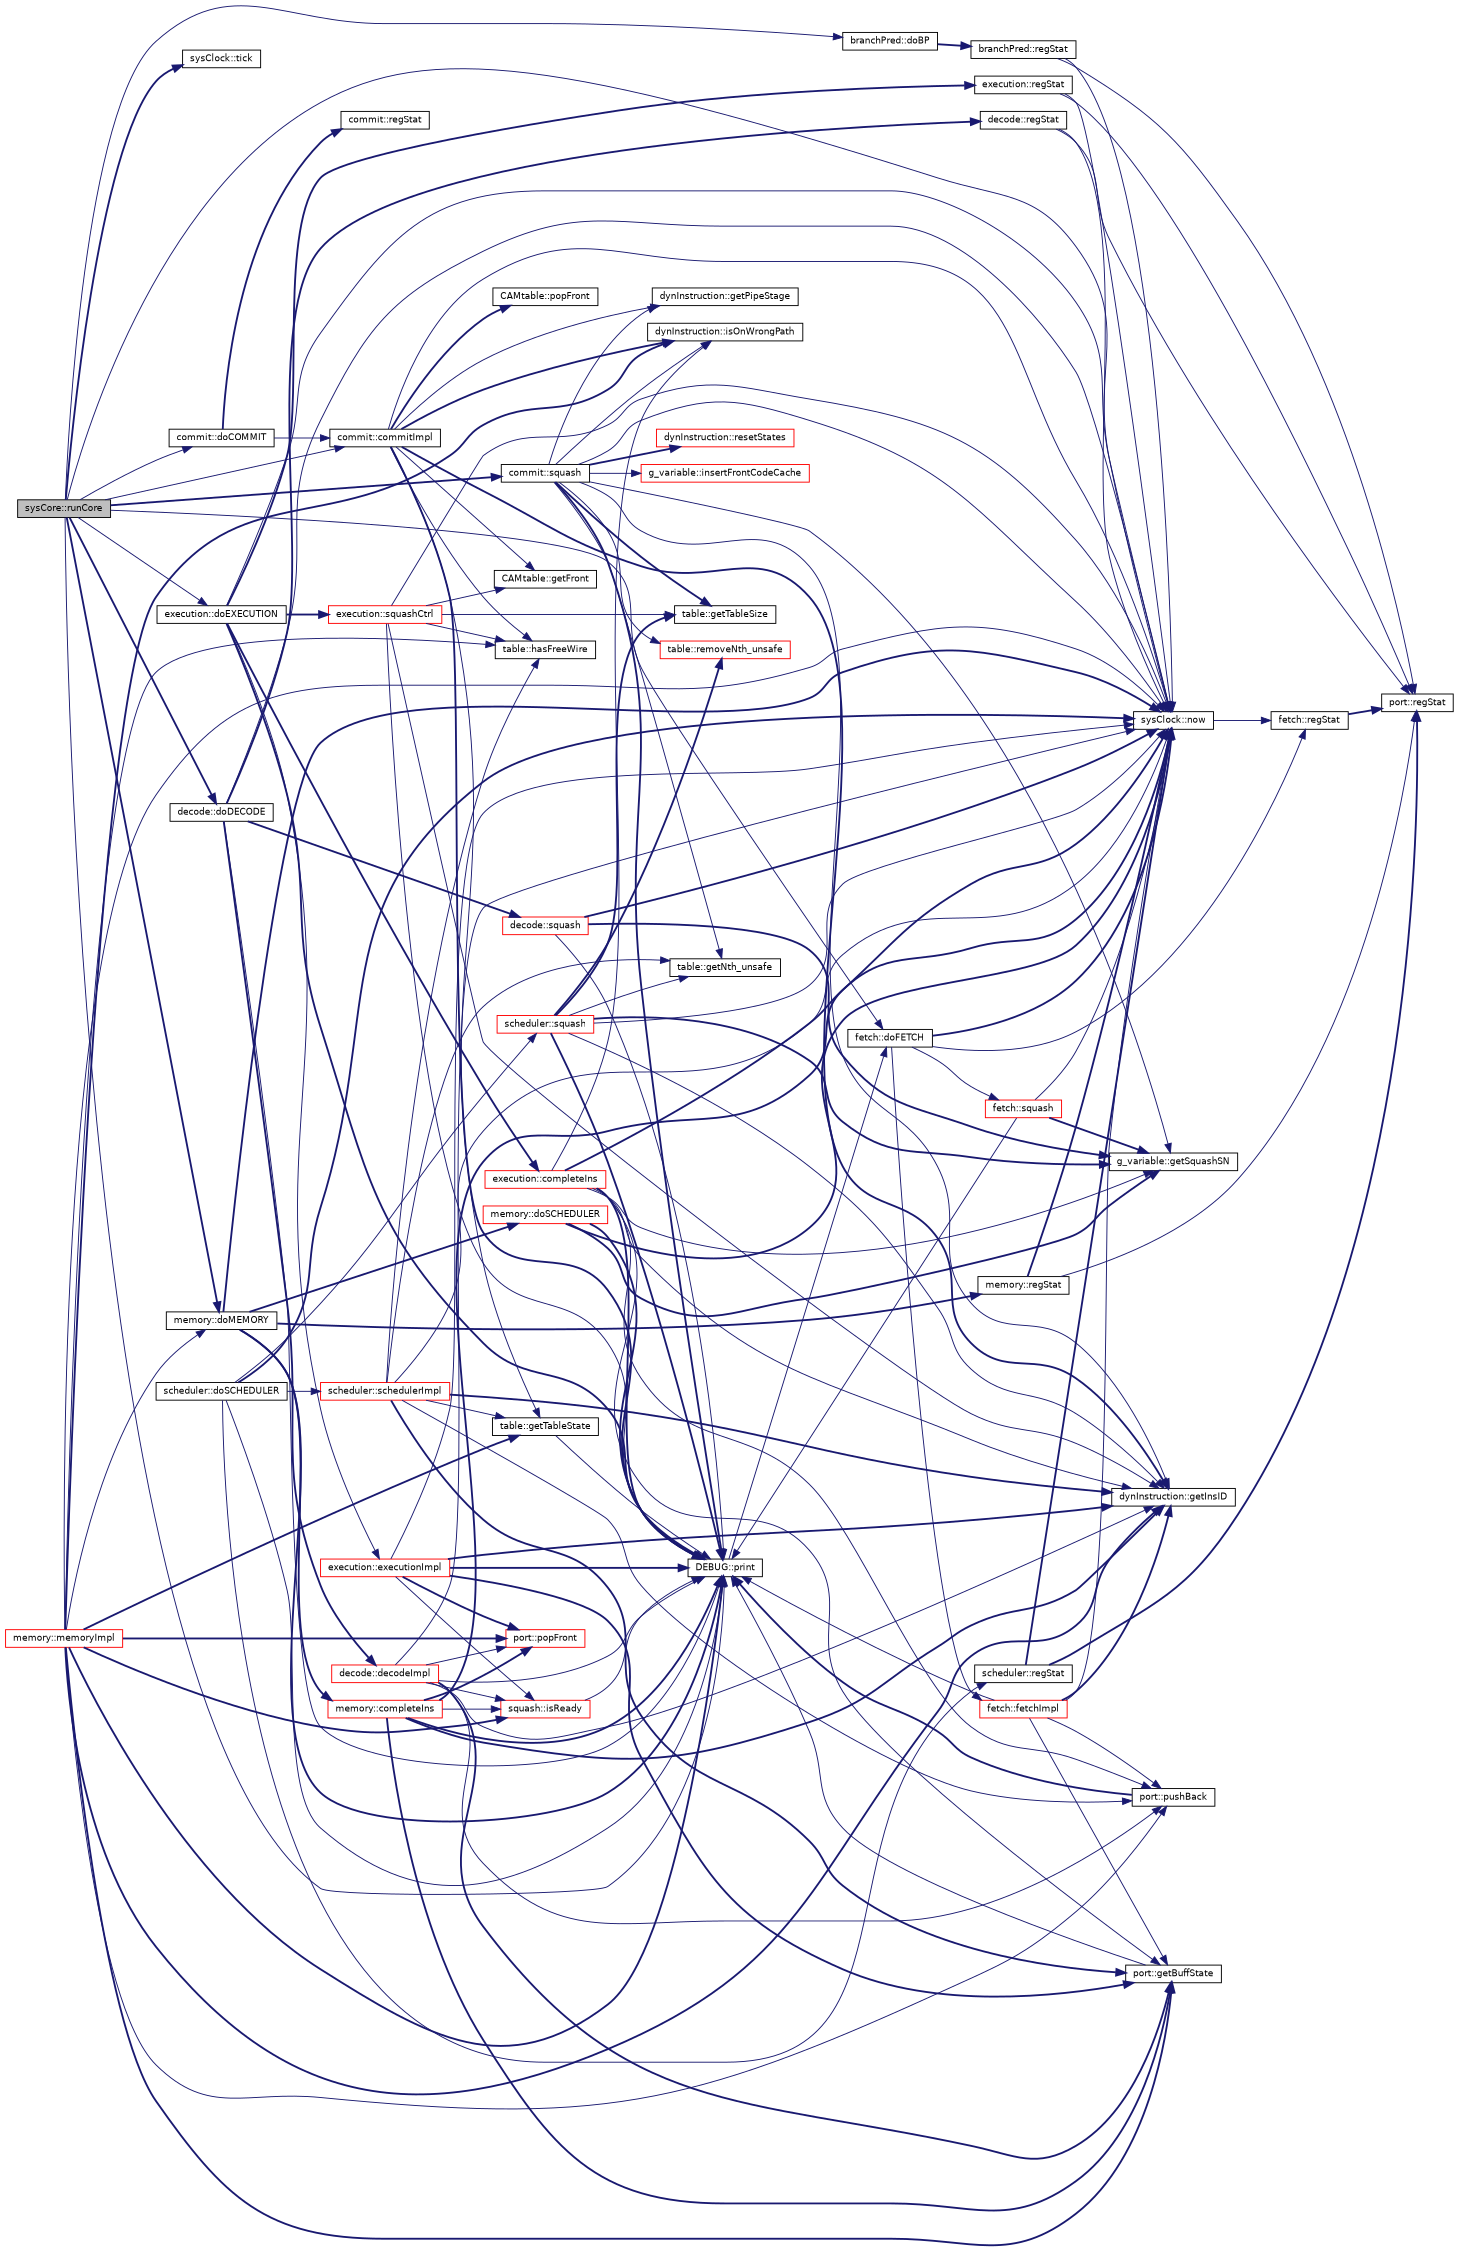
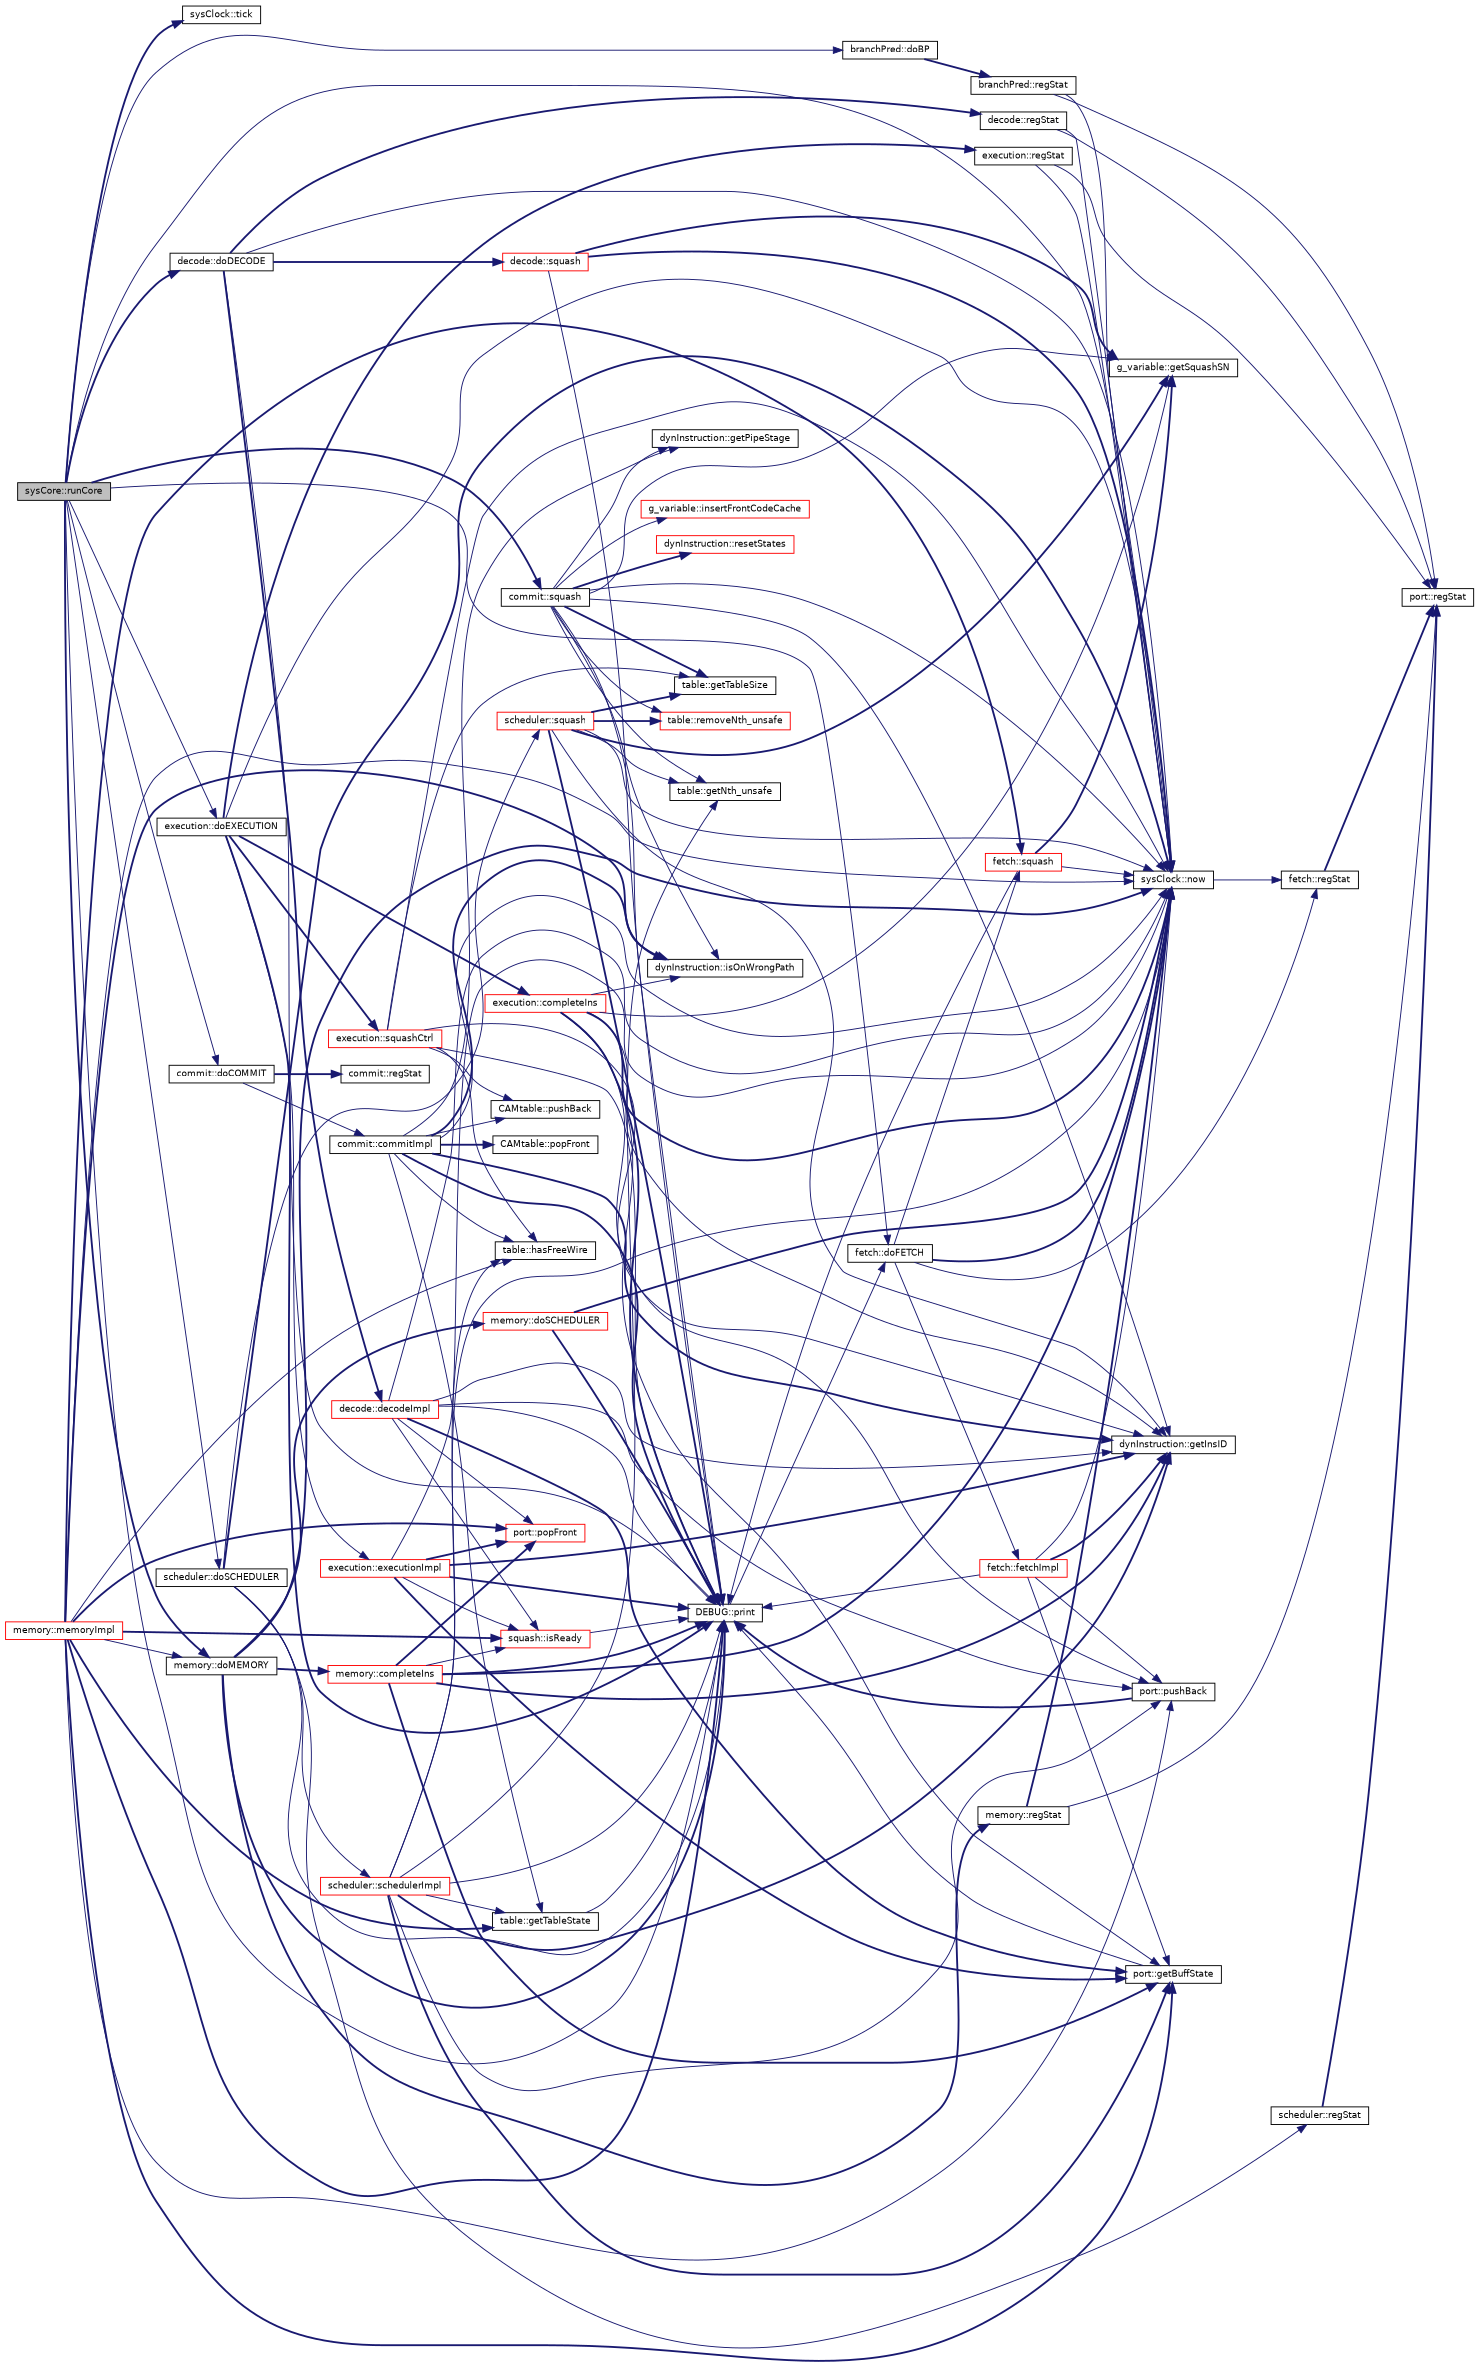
(220, 474) -> (142, 1030)
(545, 579) -> (545, 1109)
(644, 1008) -> (655, 1093)
(1098, 1202) -> none
(853, 1290) -> none
none -> (630, 1808)
(595, 2054) -> (193, 478)
